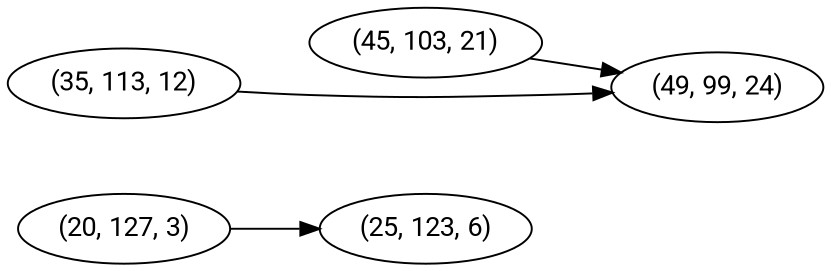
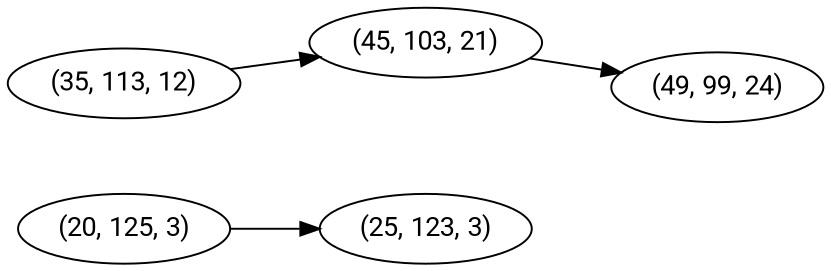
(415, 97) -> (265, 64)
(124, 229) -> (124, 229)
(426, 229) -> (426, 229)
